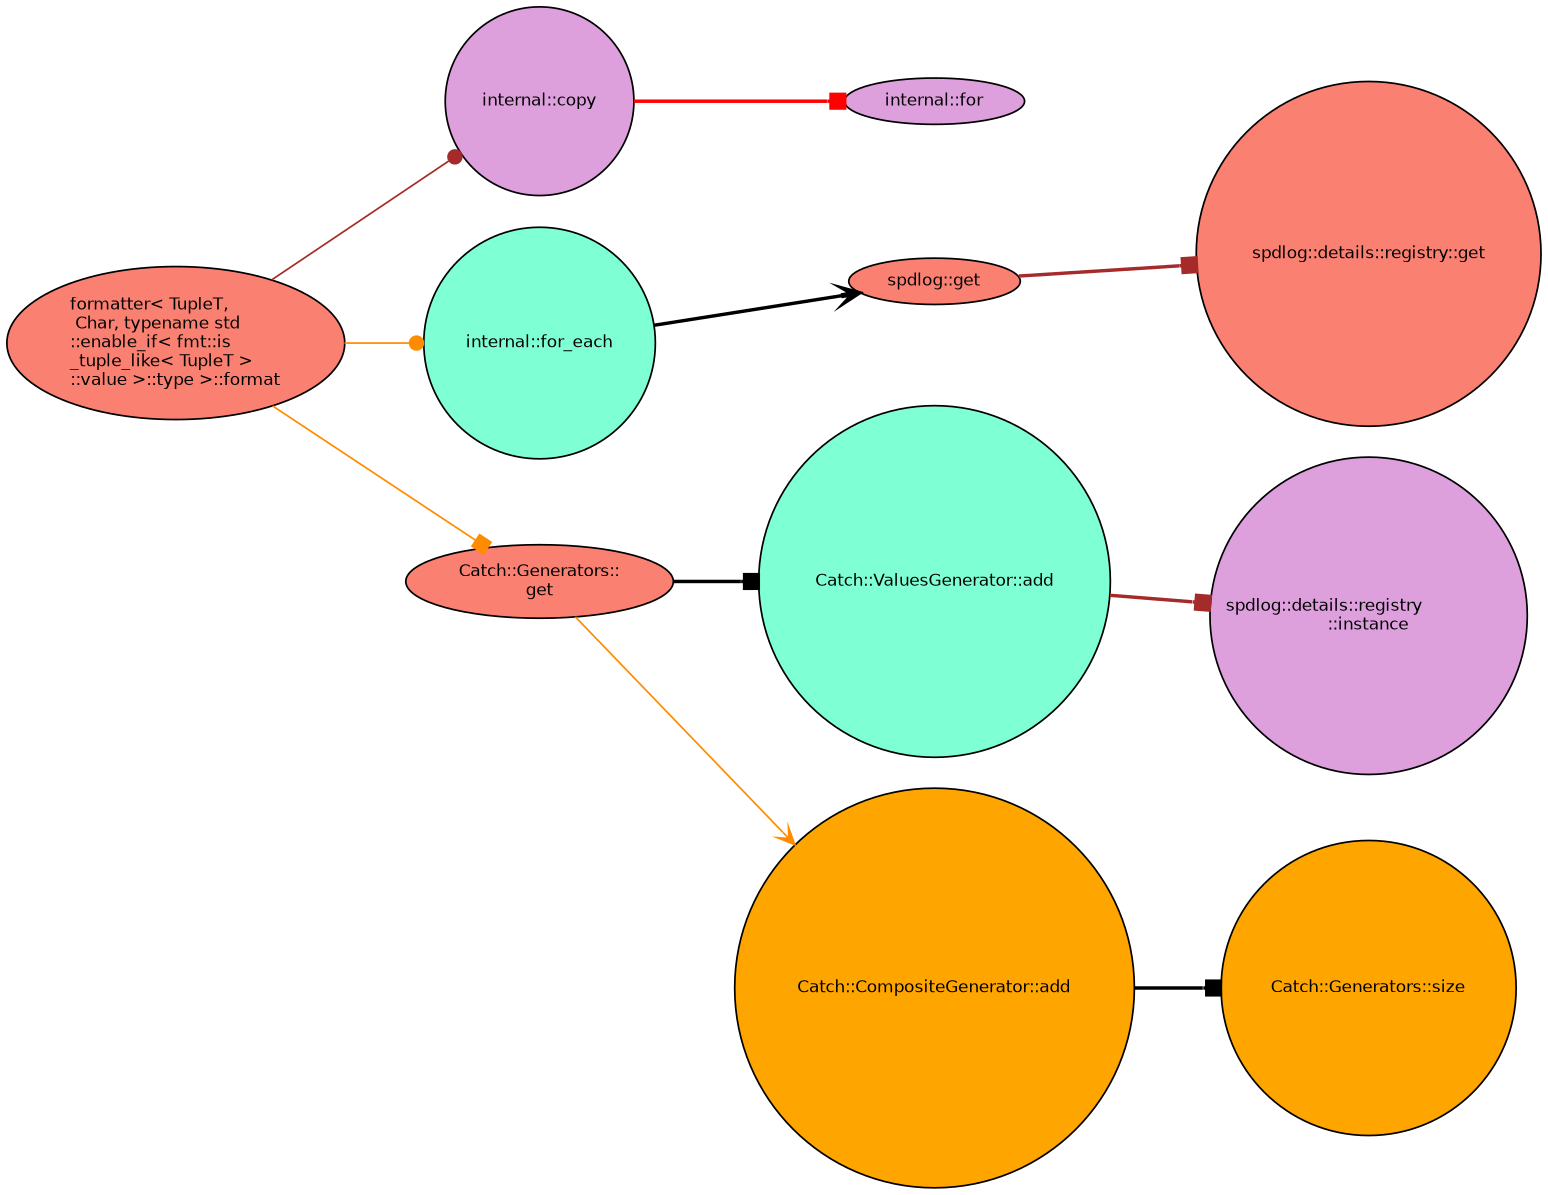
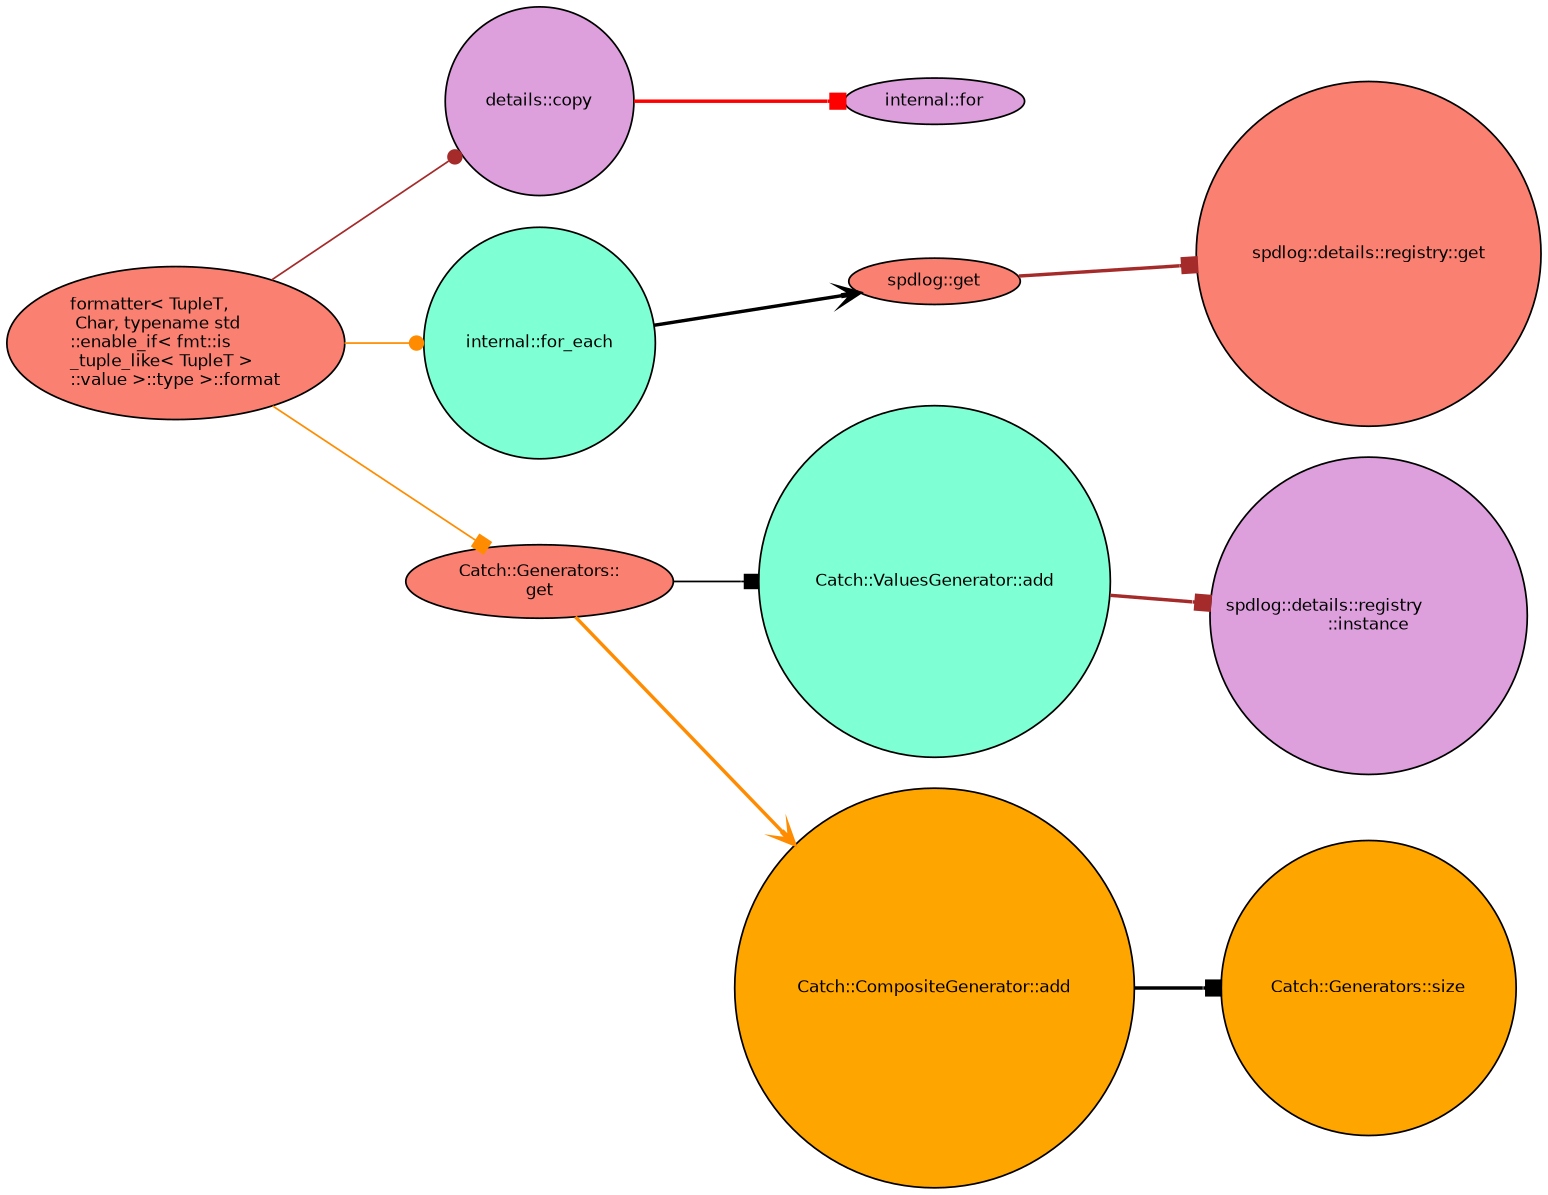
(540, 101) -> (540, 101)
(707, 581) -> (707, 581)
(679, 724) -> (679, 724)
